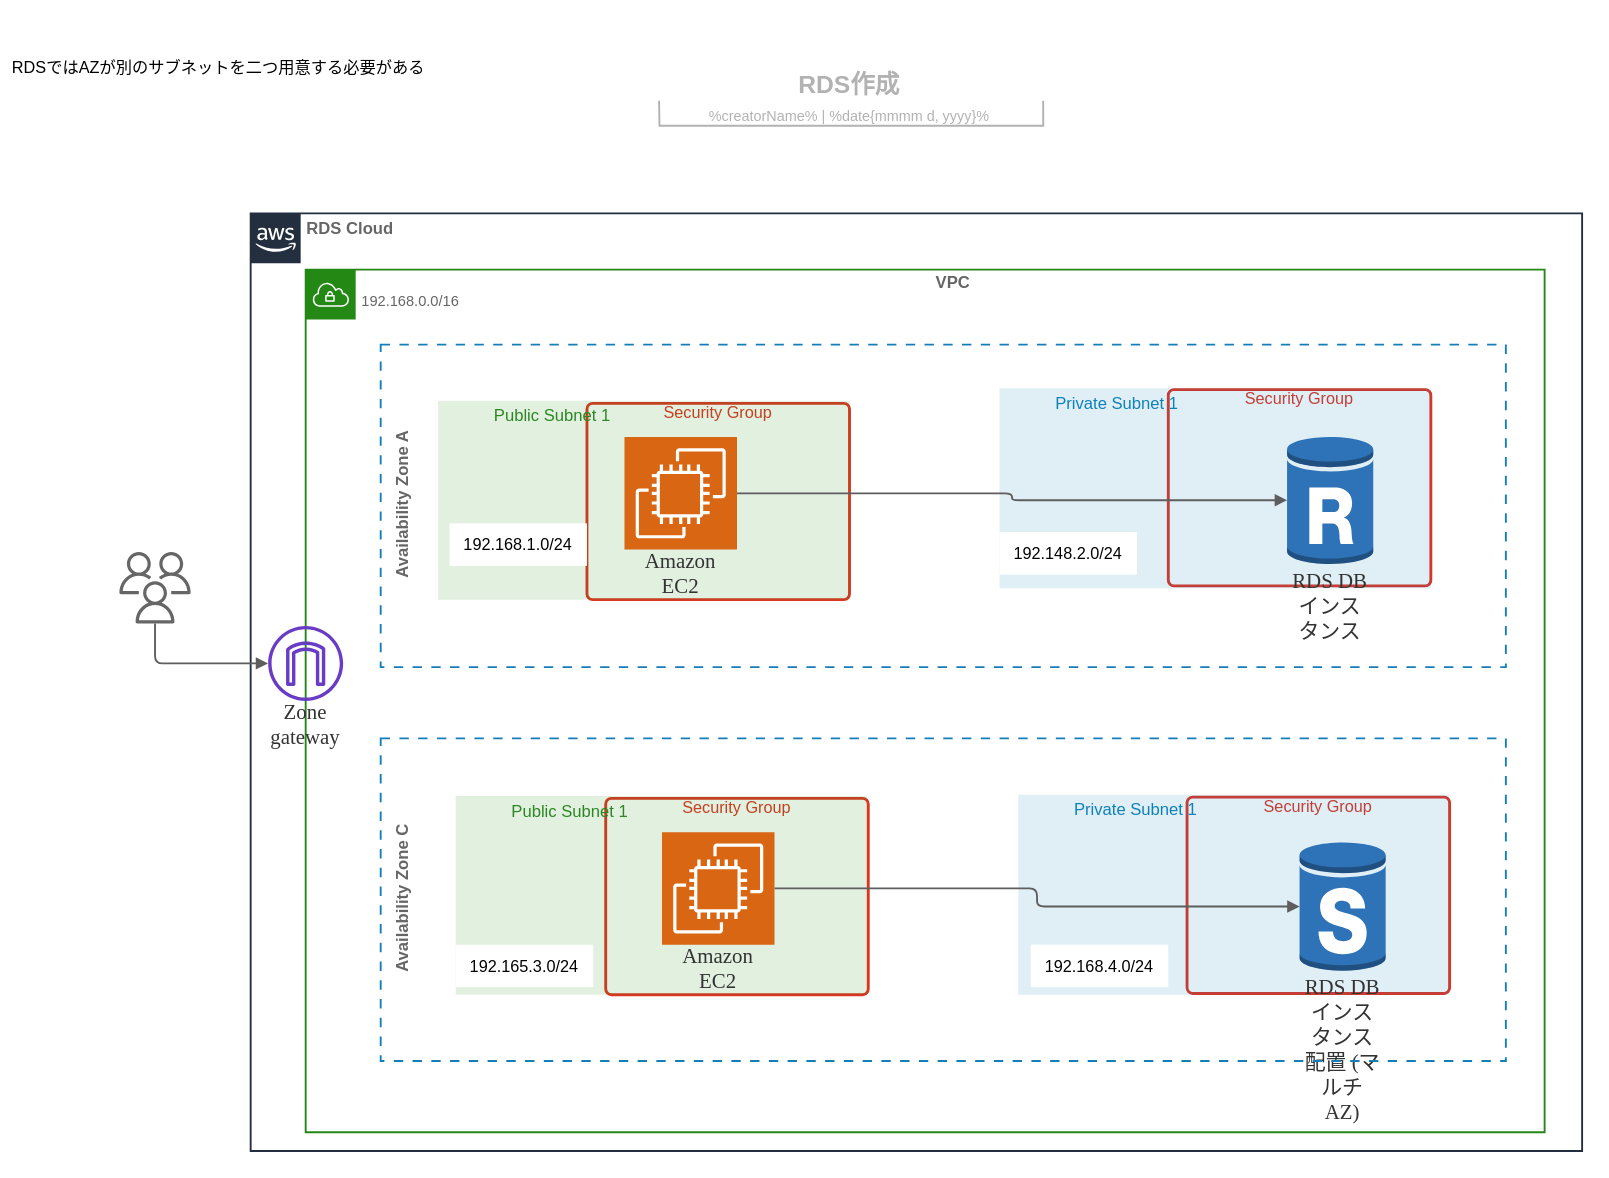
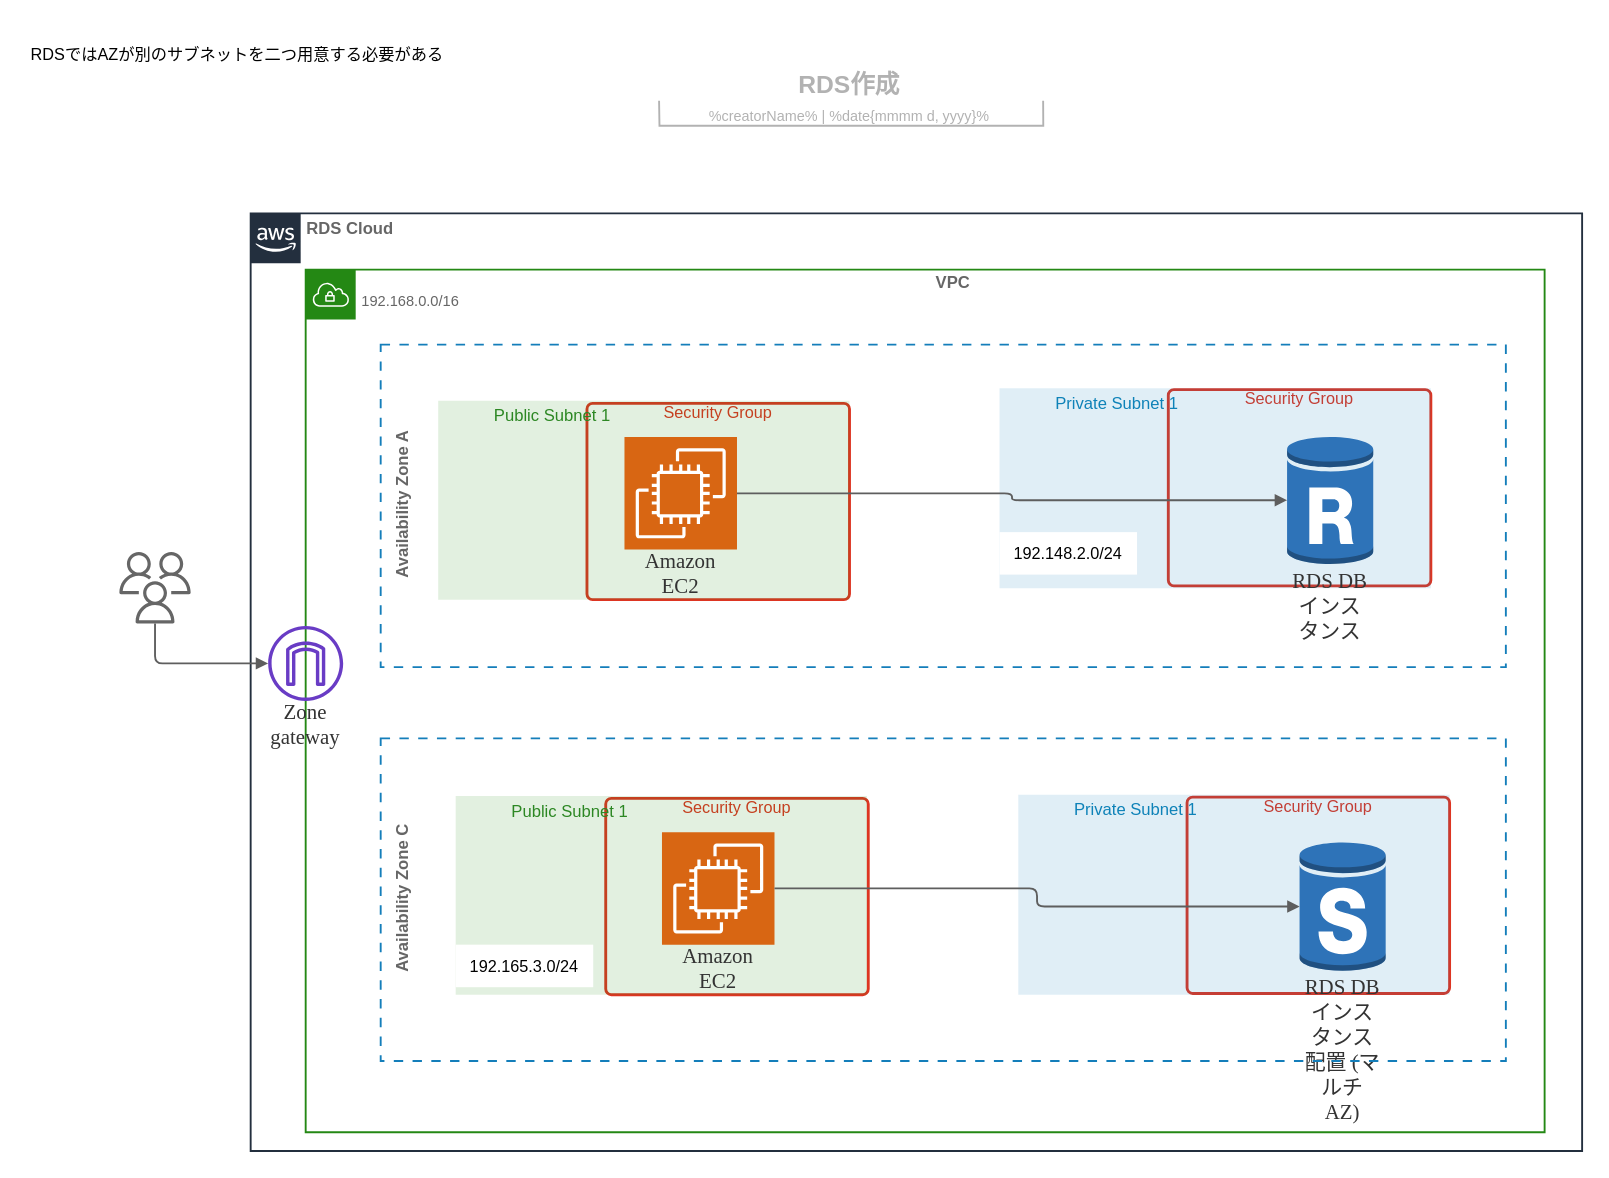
(219, 66) -> (238, 54)
(518, 544) -> none
(1099, 966) -> none
